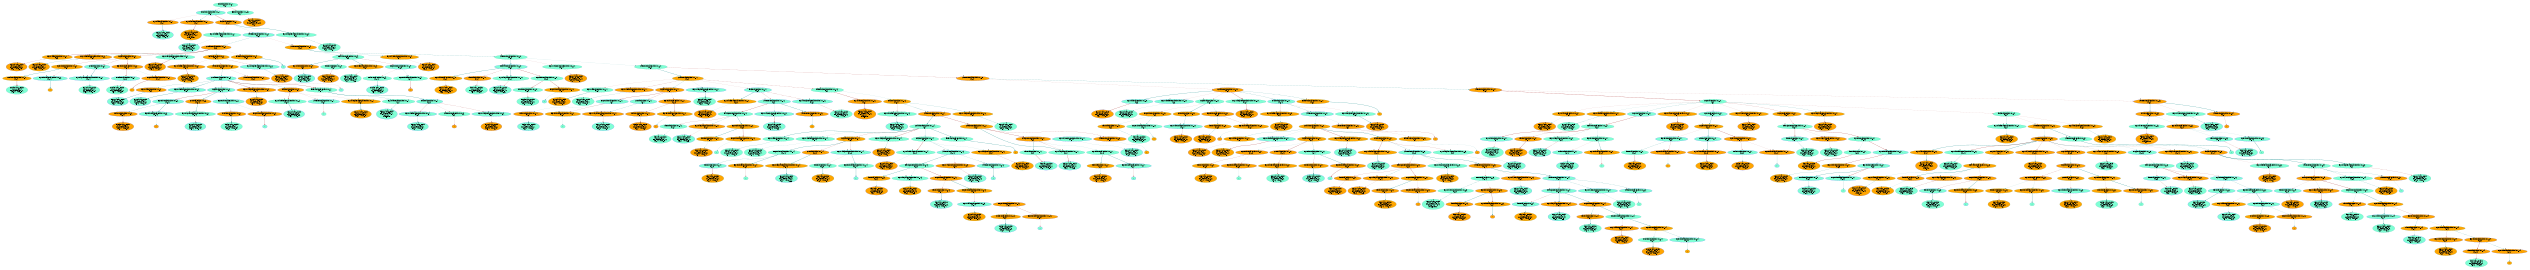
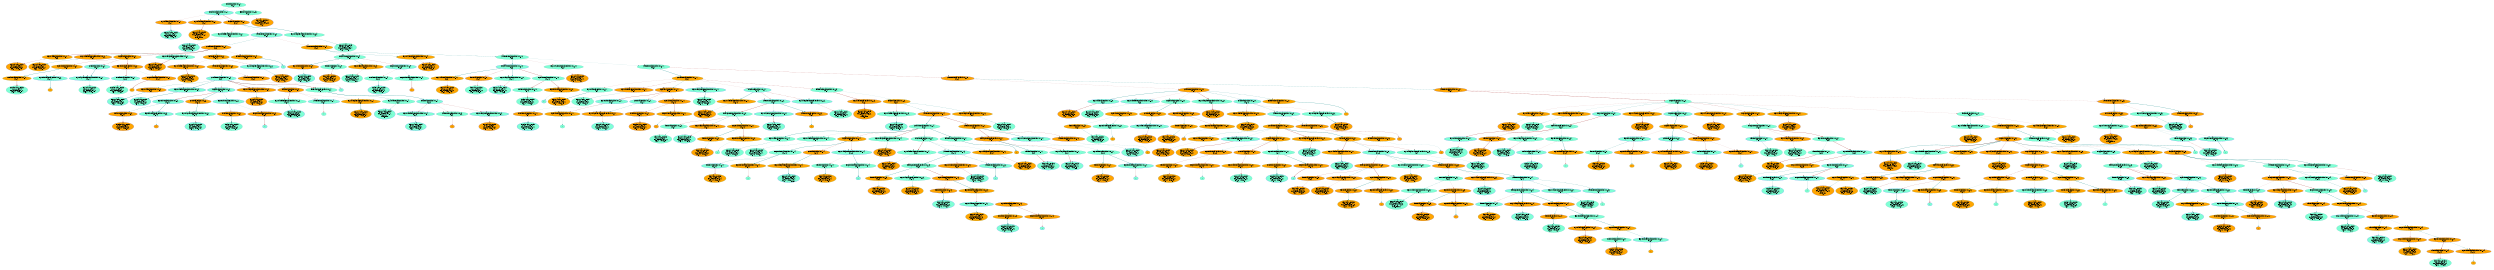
(1018, 145) -> (1002, 132)
